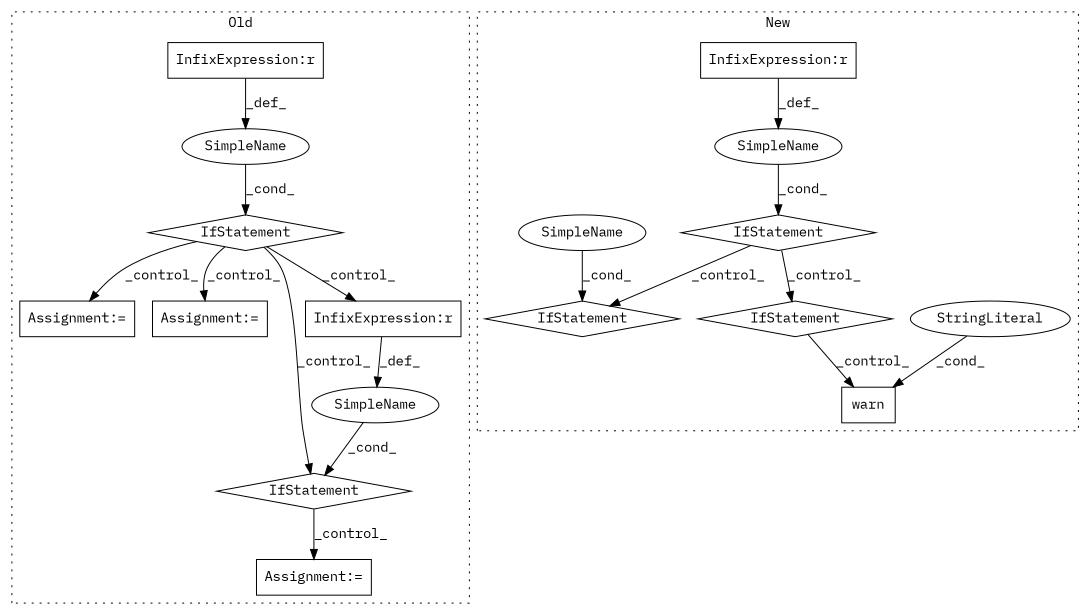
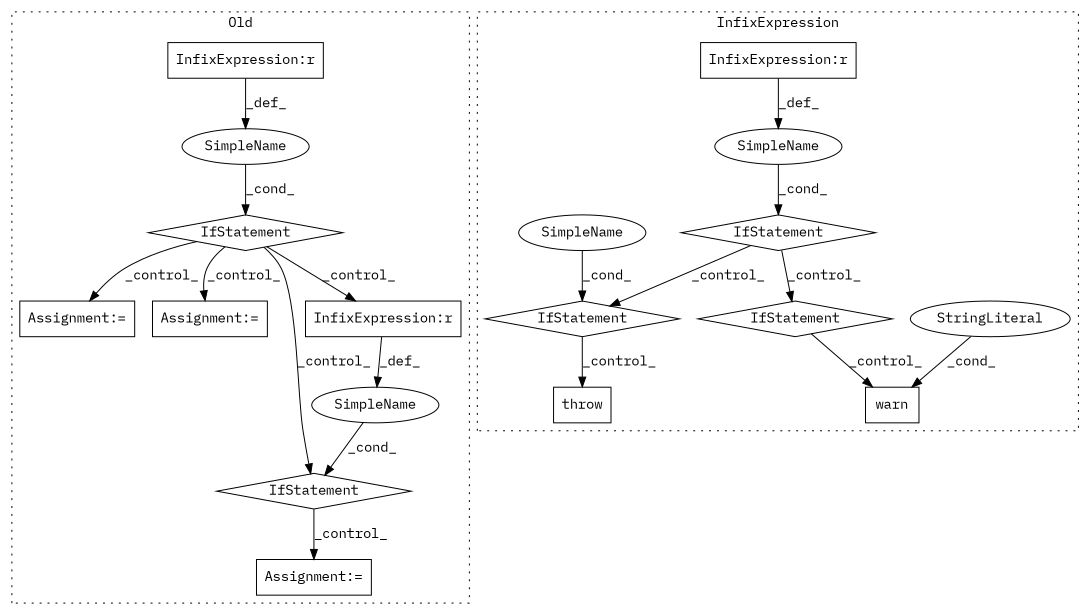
(778, 23) -> (778, 23)
none -> (582, 405)
